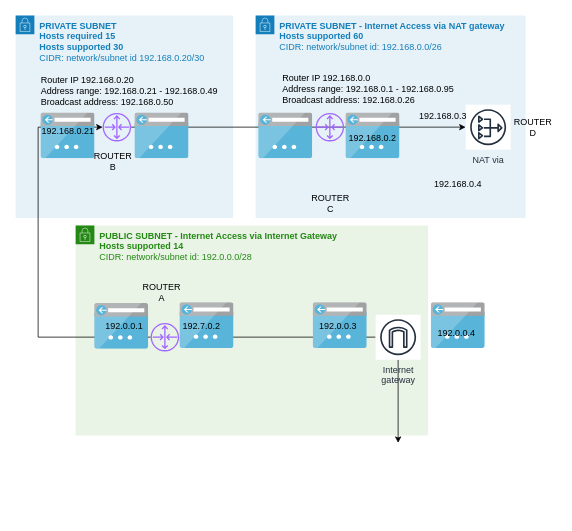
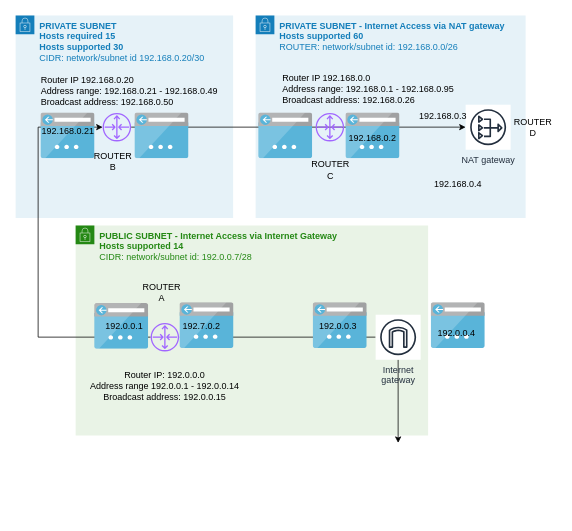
(391, 37) -> (391, 37)
(488, 160) -> (488, 160)
(330, 204) -> (330, 170)
(221, 247) -> (221, 247)
none -> (165, 386)
